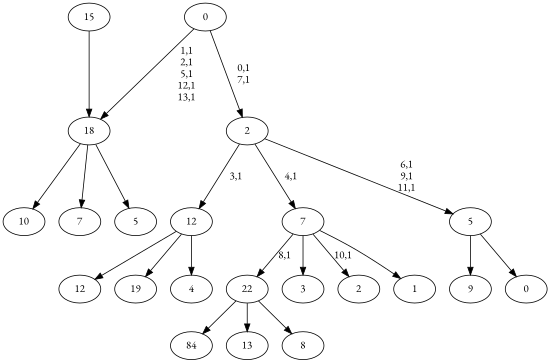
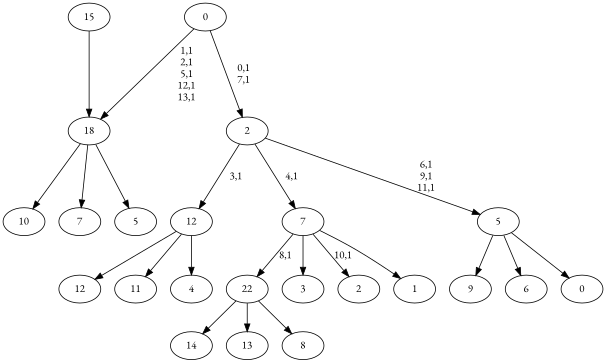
(136, 289) -> (136, 289)
none -> (526, 289)
(191, 346) -> (191, 346)
